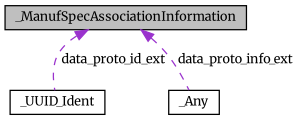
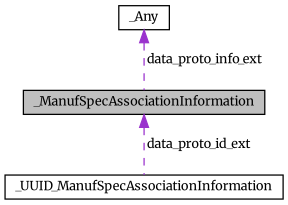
(173, 62) -> (144, 67)
(58, 102) -> (144, 187)
